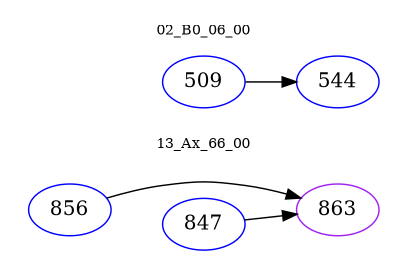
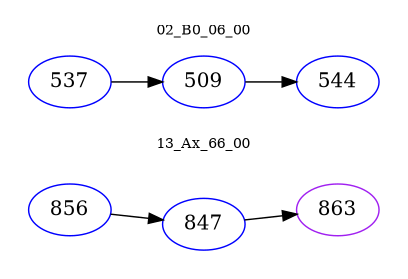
none -> (70, 82)
(197, 182) -> (130, 216)
